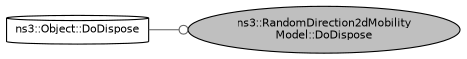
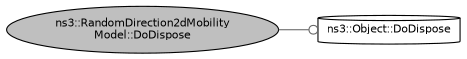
(164, 30) -> (294, 30)
